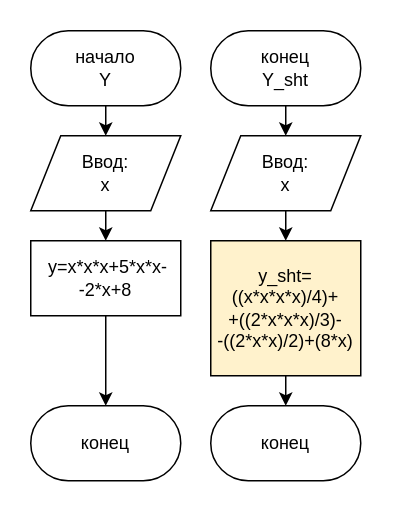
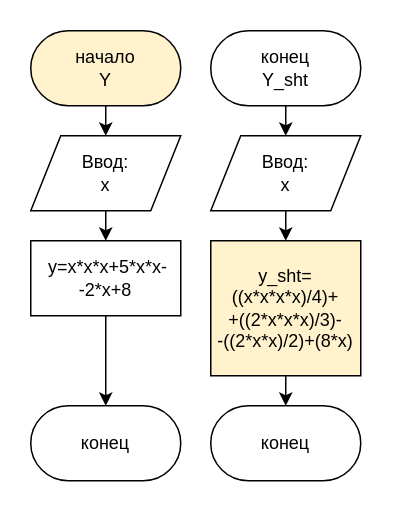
(106, 68) -> (106, 68)
